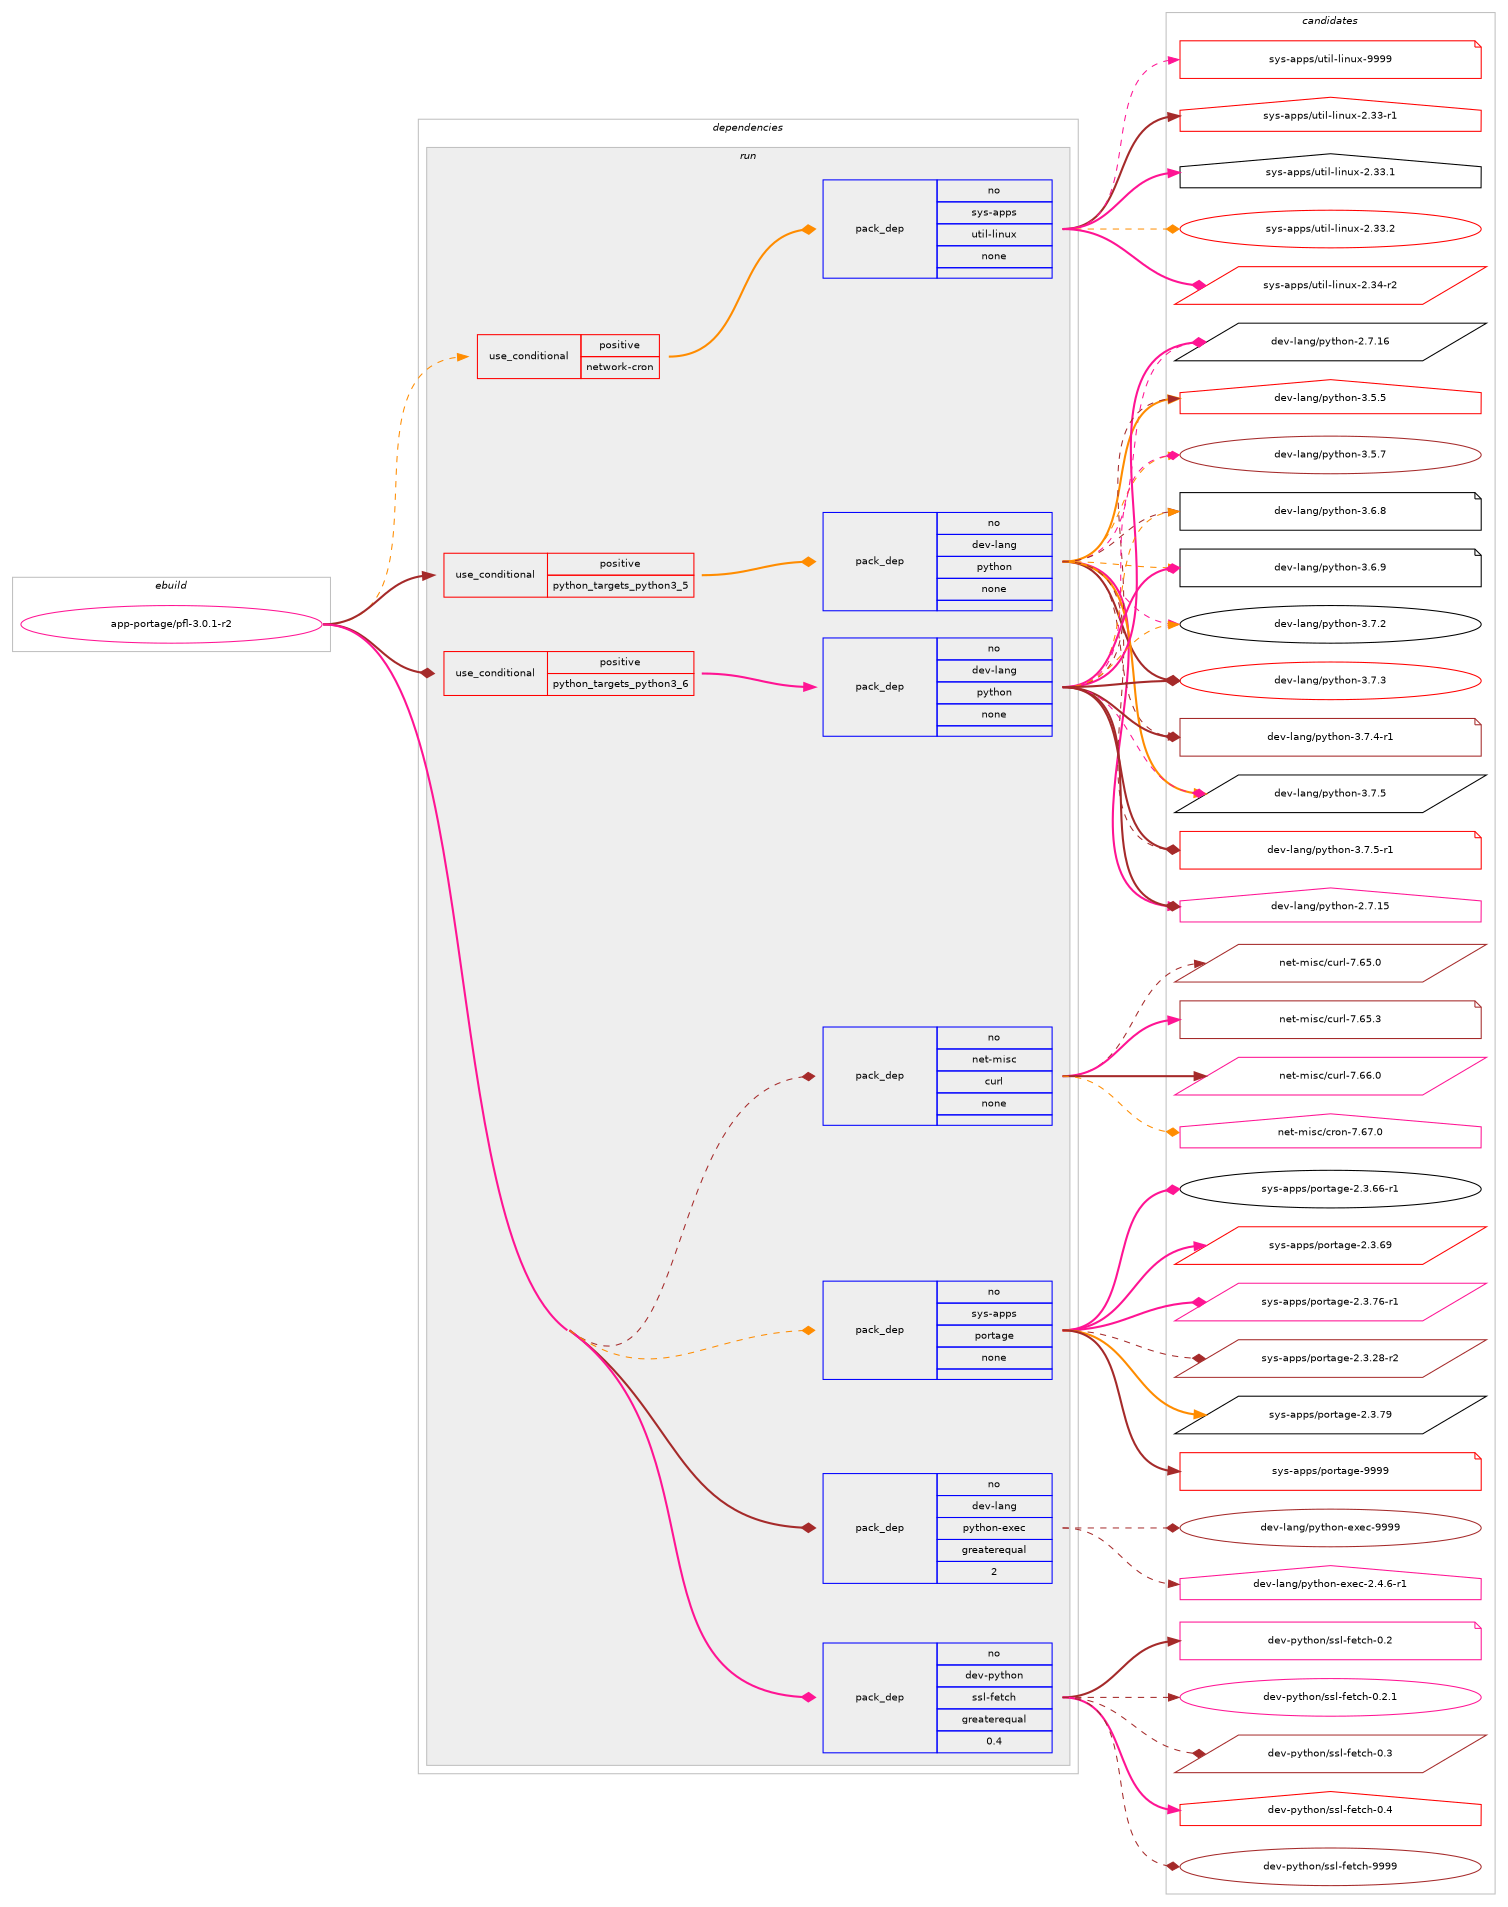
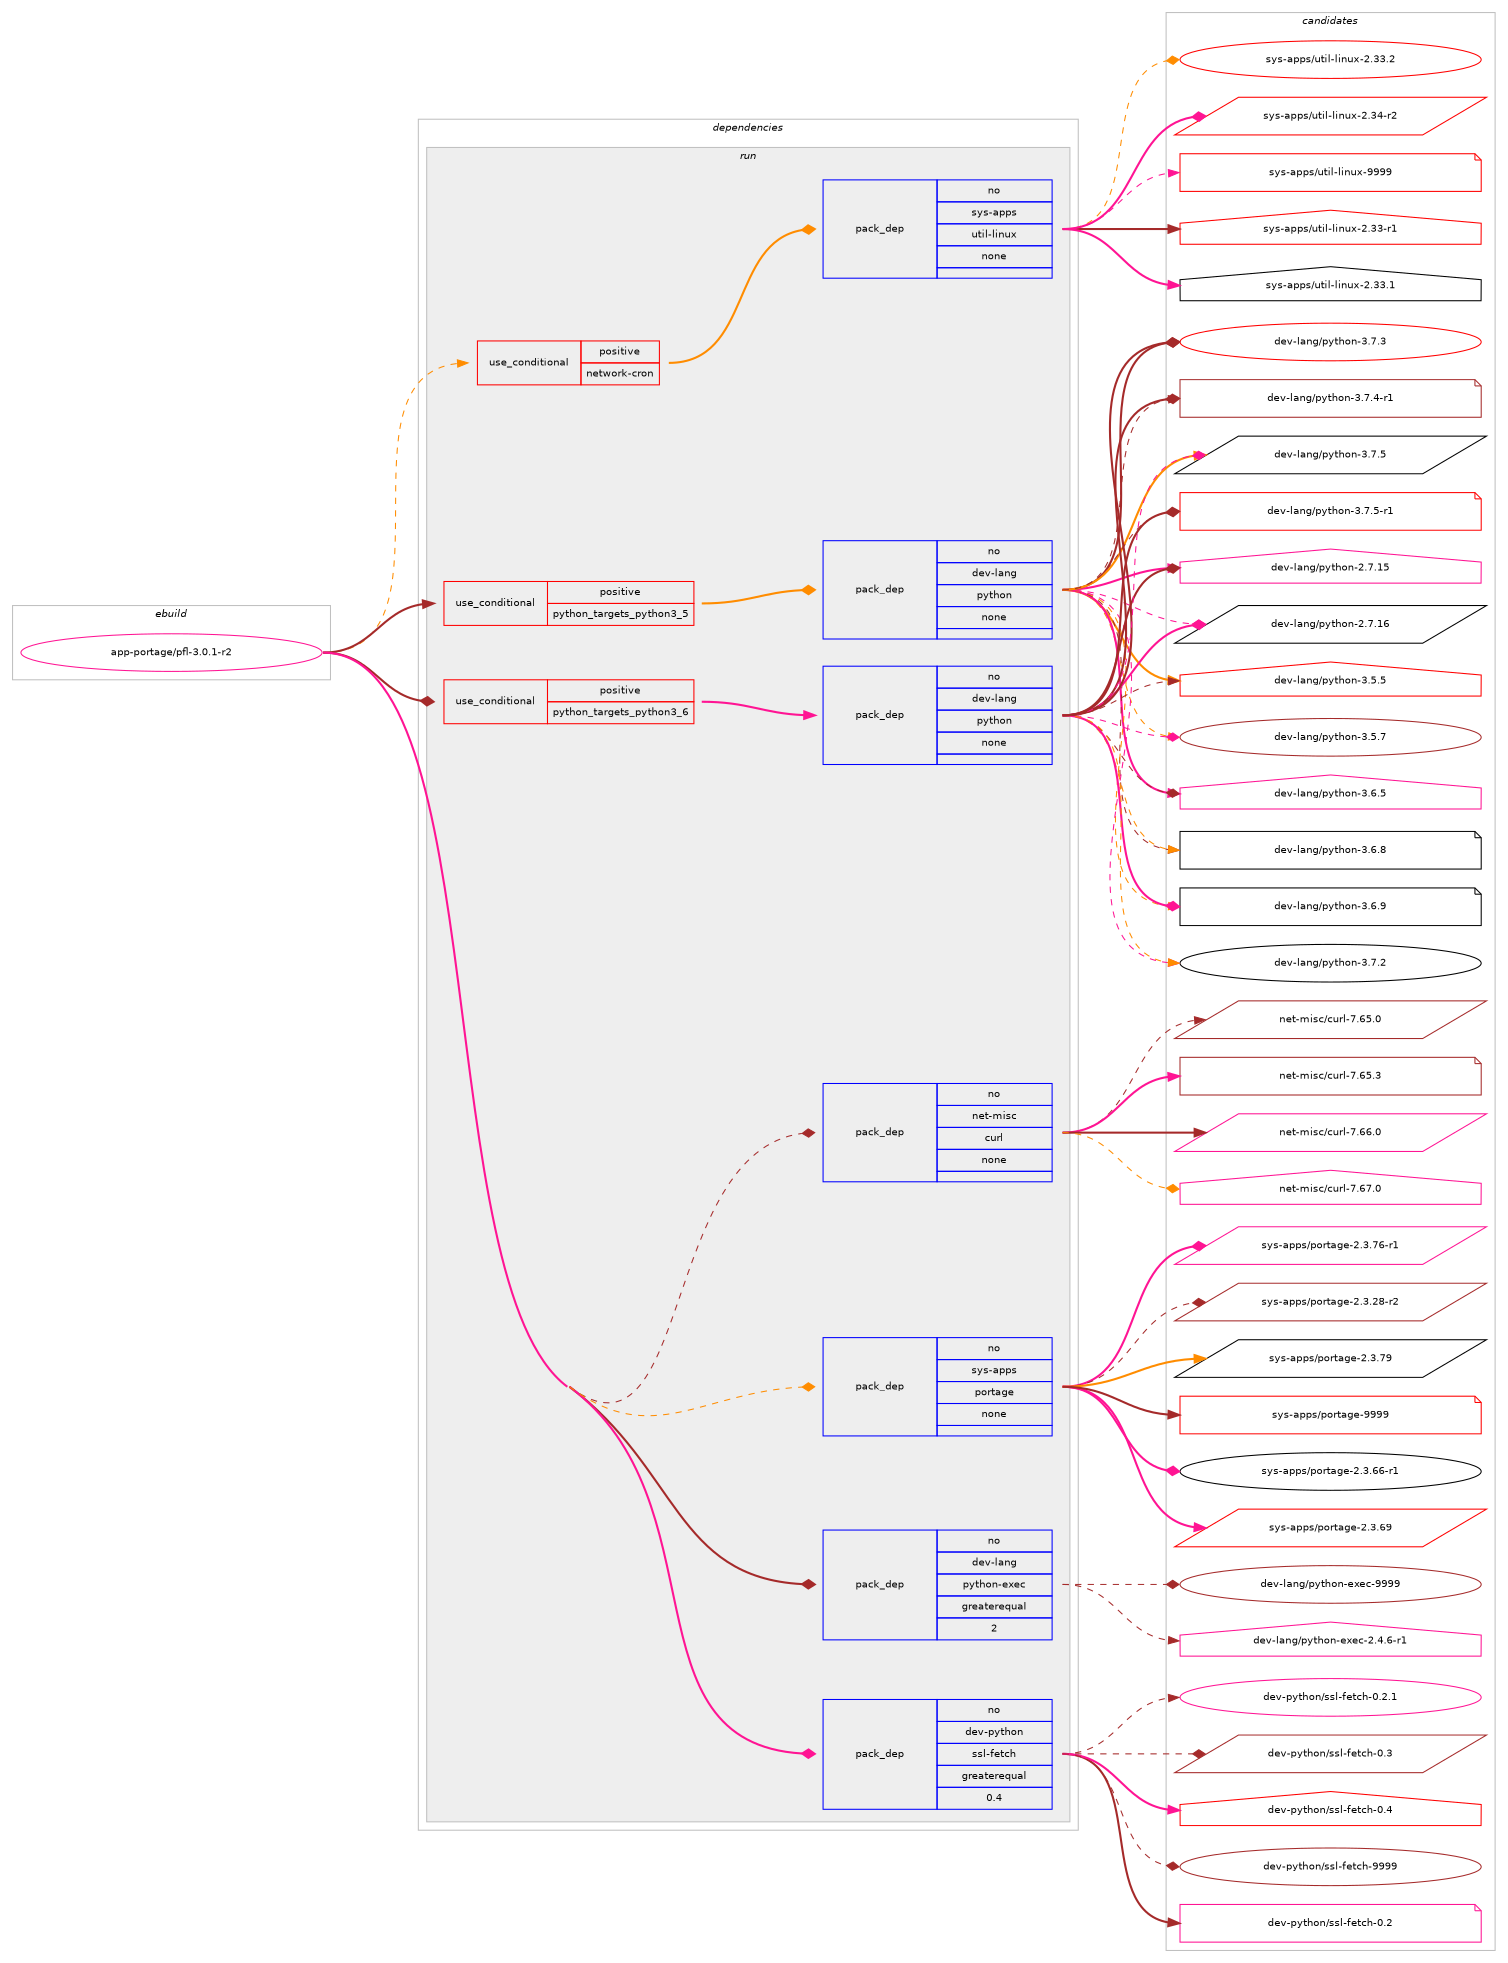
none -> (1331, 794)
(1331, 1133) -> (1331, 1189)
